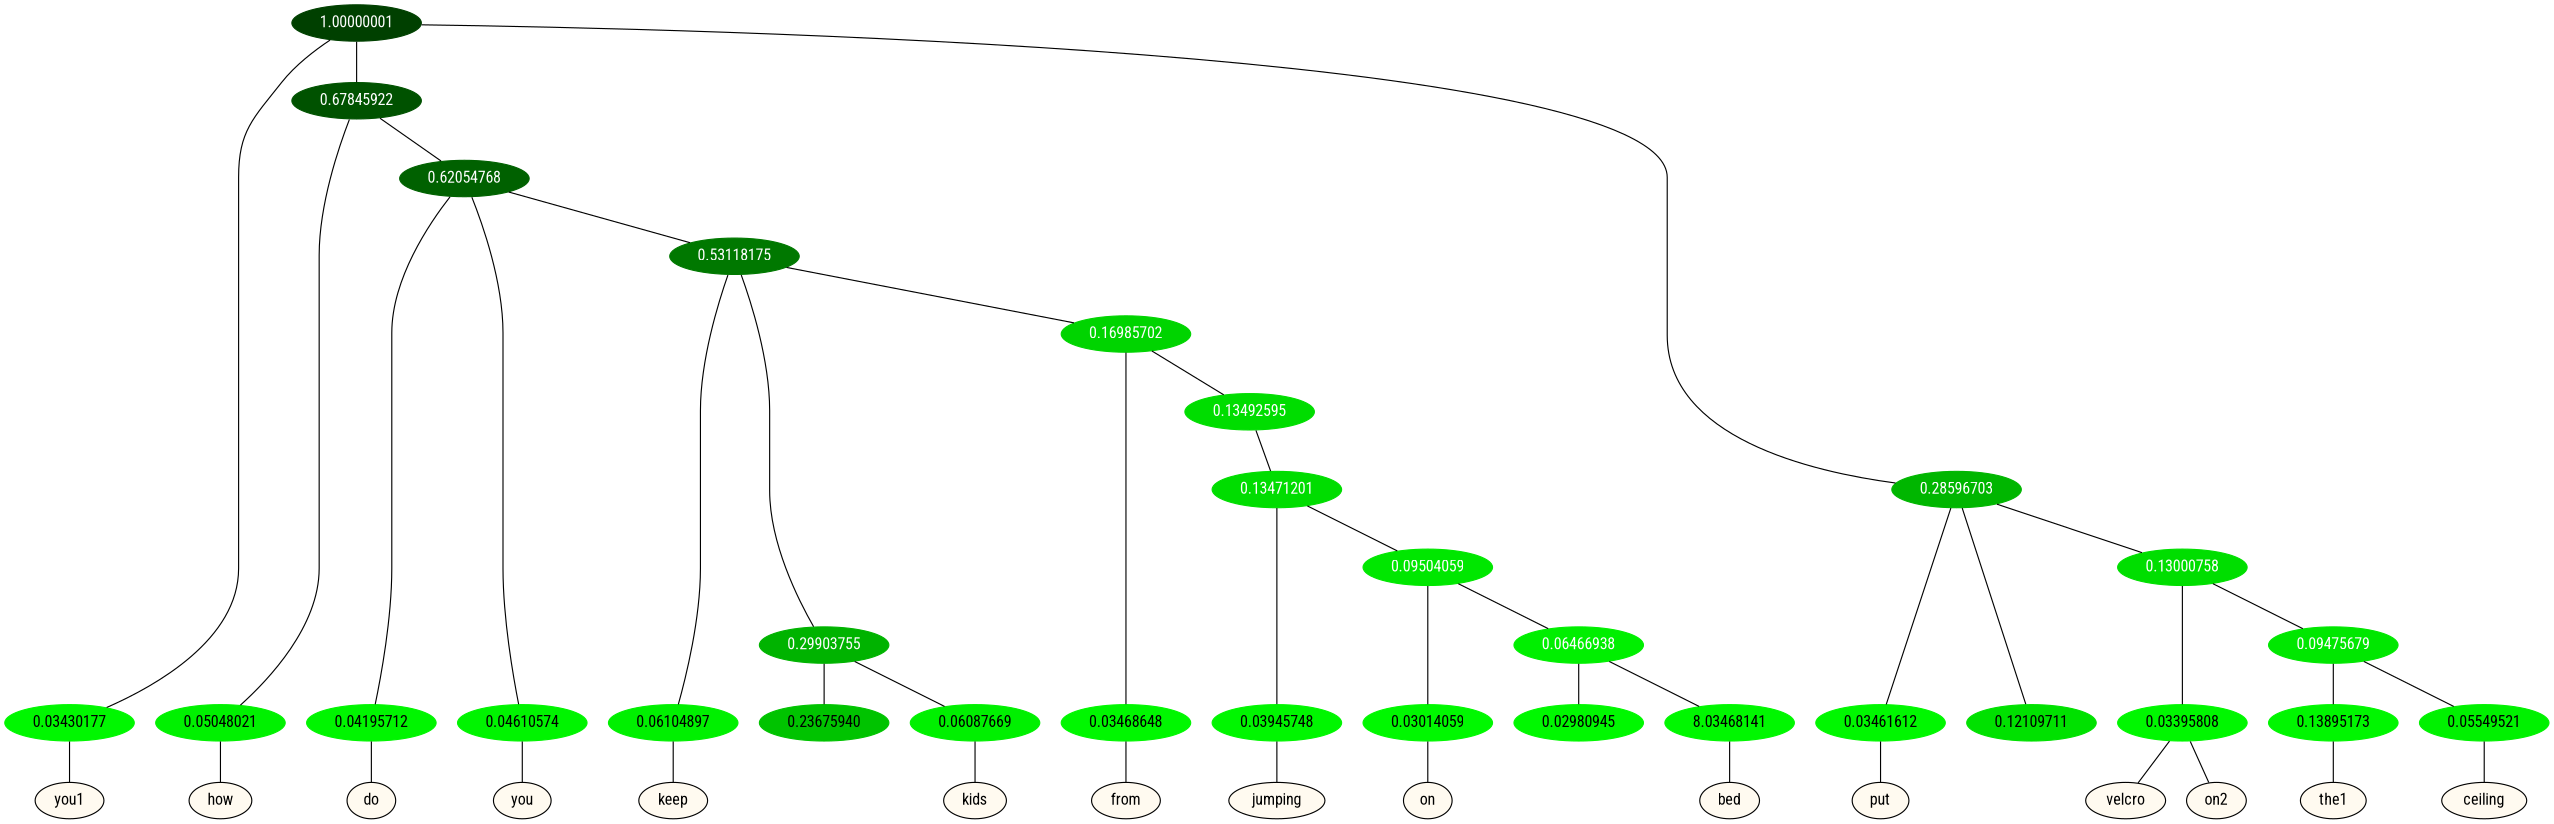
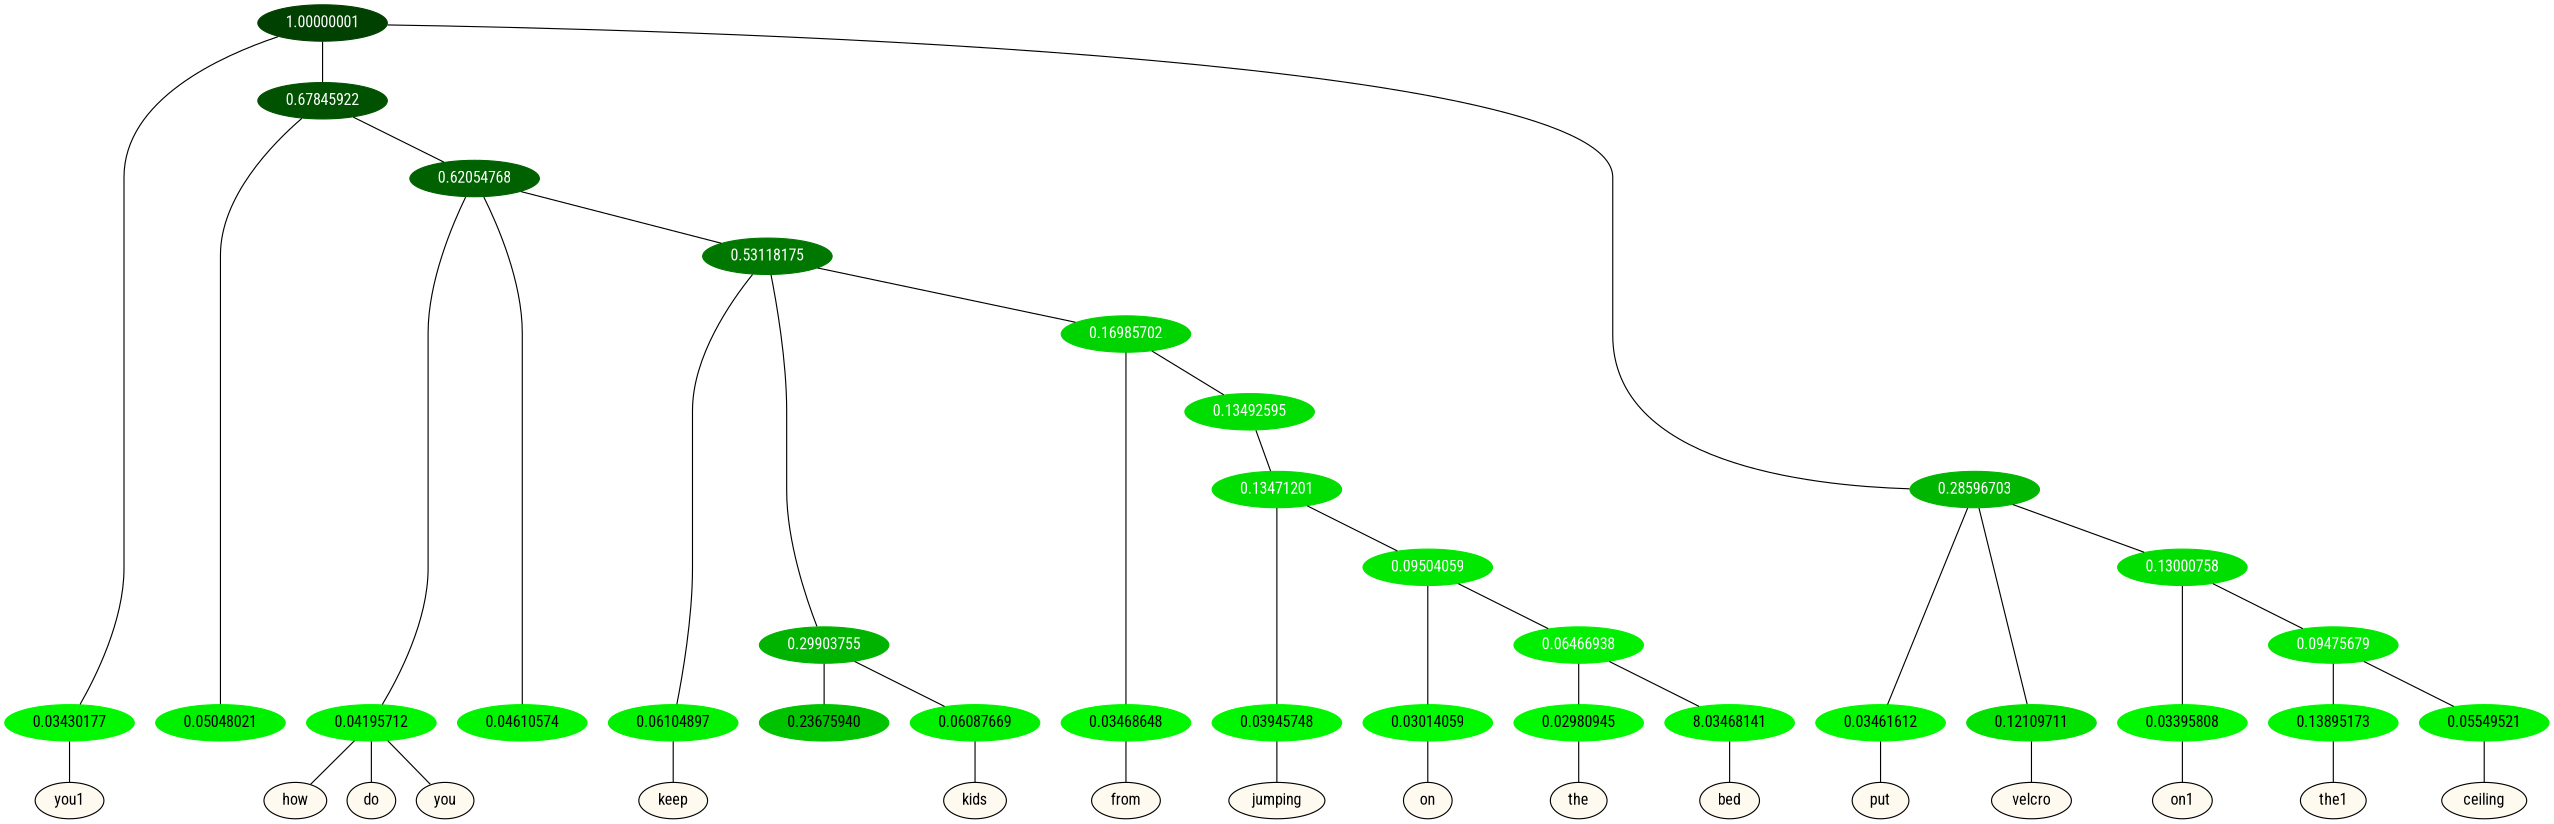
(220, 762) -> (333, 762)
(522, 762) -> (409, 762)
(2154, 762) -> (2031, 762)
none -> (1579, 801)
(2216, 801) -> (2182, 801)
